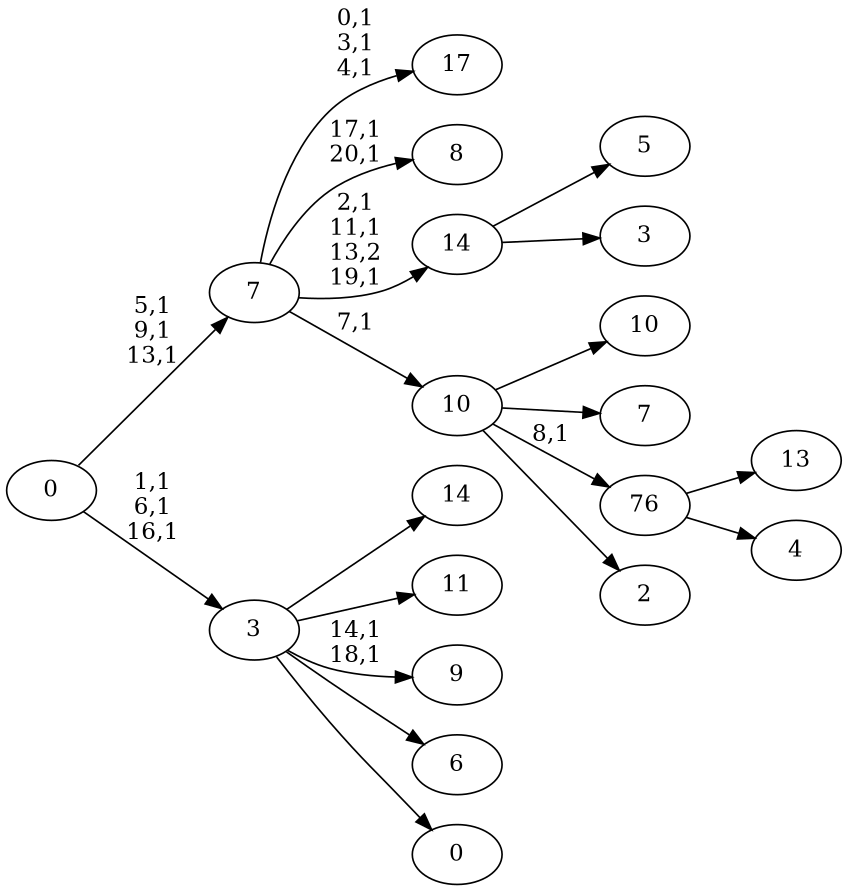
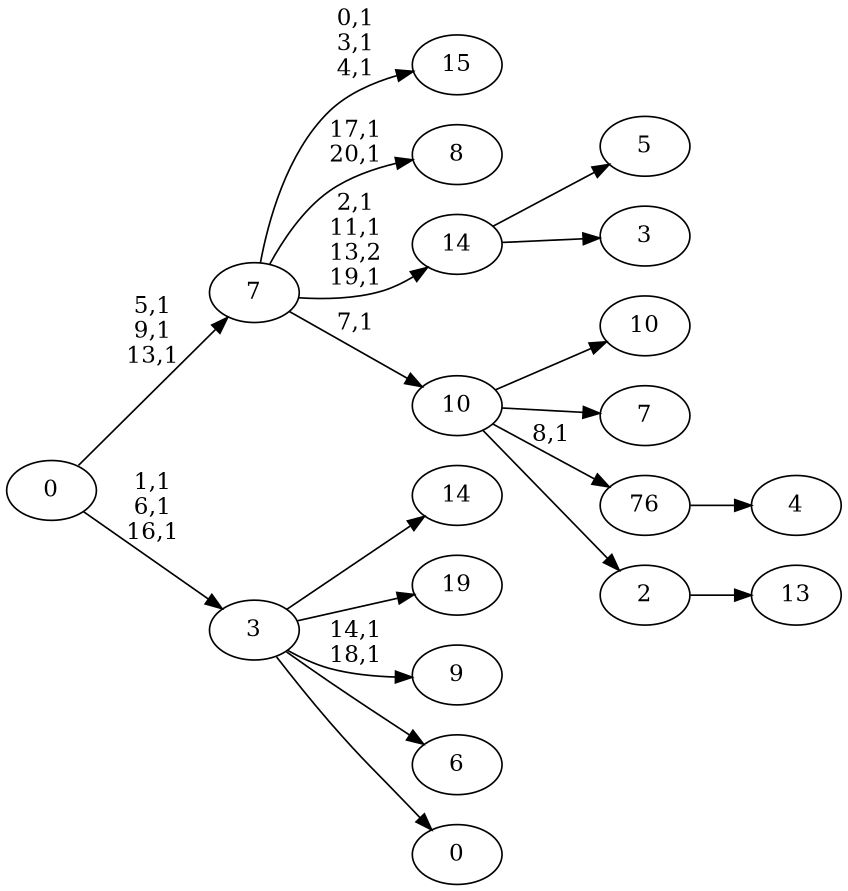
(457, 65) -> (457, 65)
(713, 485) -> (712, 595)
(457, 585) -> (457, 585)
